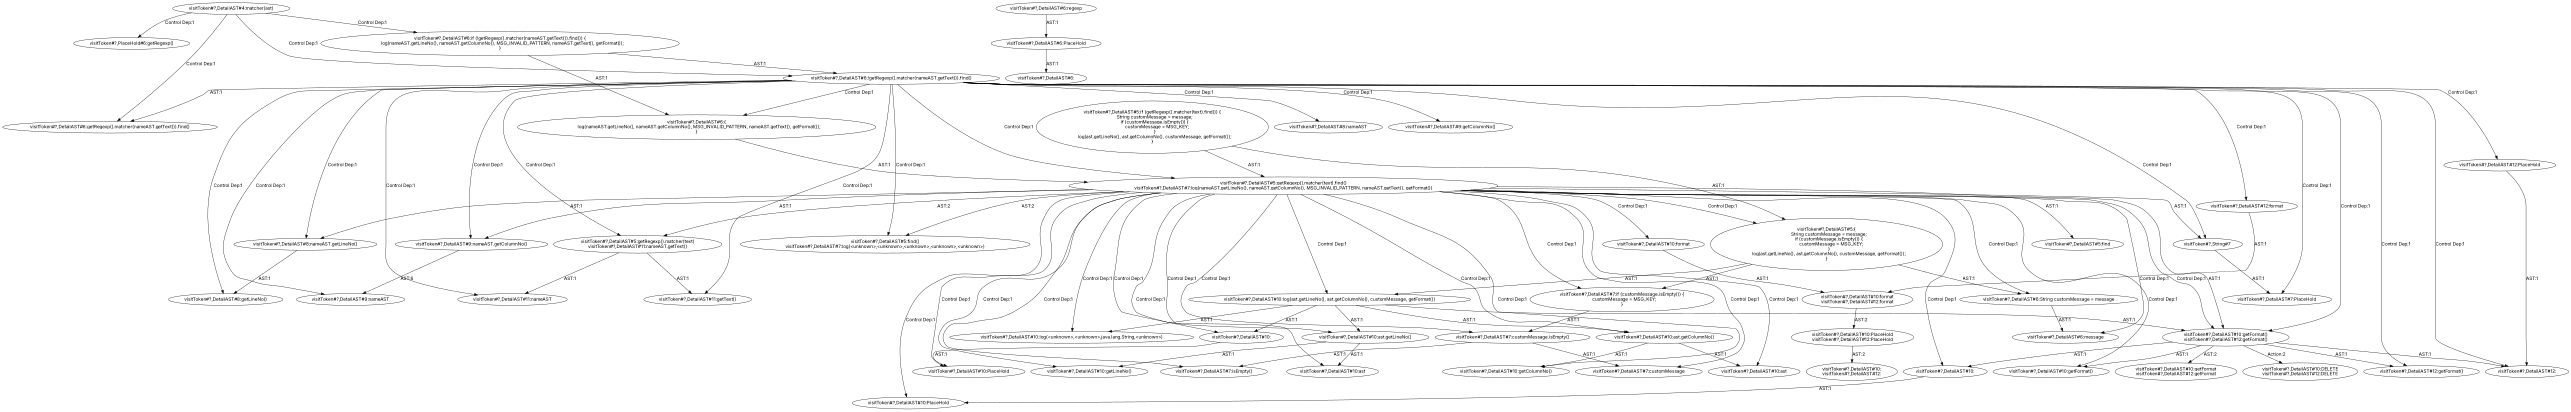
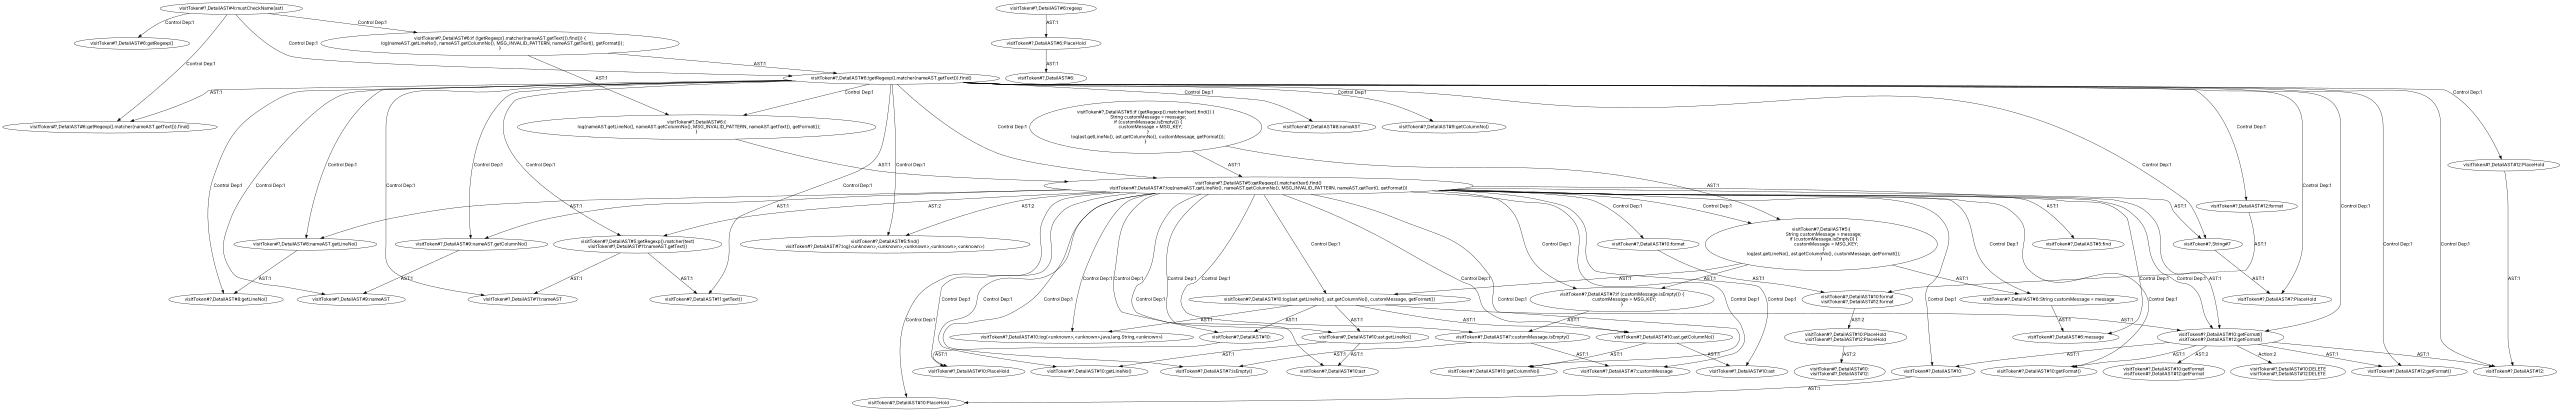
(231, 9) -> (231, 9)
(132, 43) -> (132, 43)
(407, 279) -> (407, 279)
